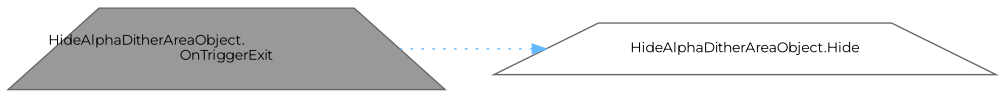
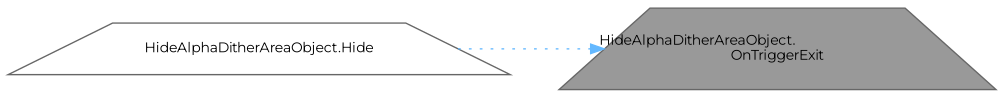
(466, 49) -> (524, 49)
